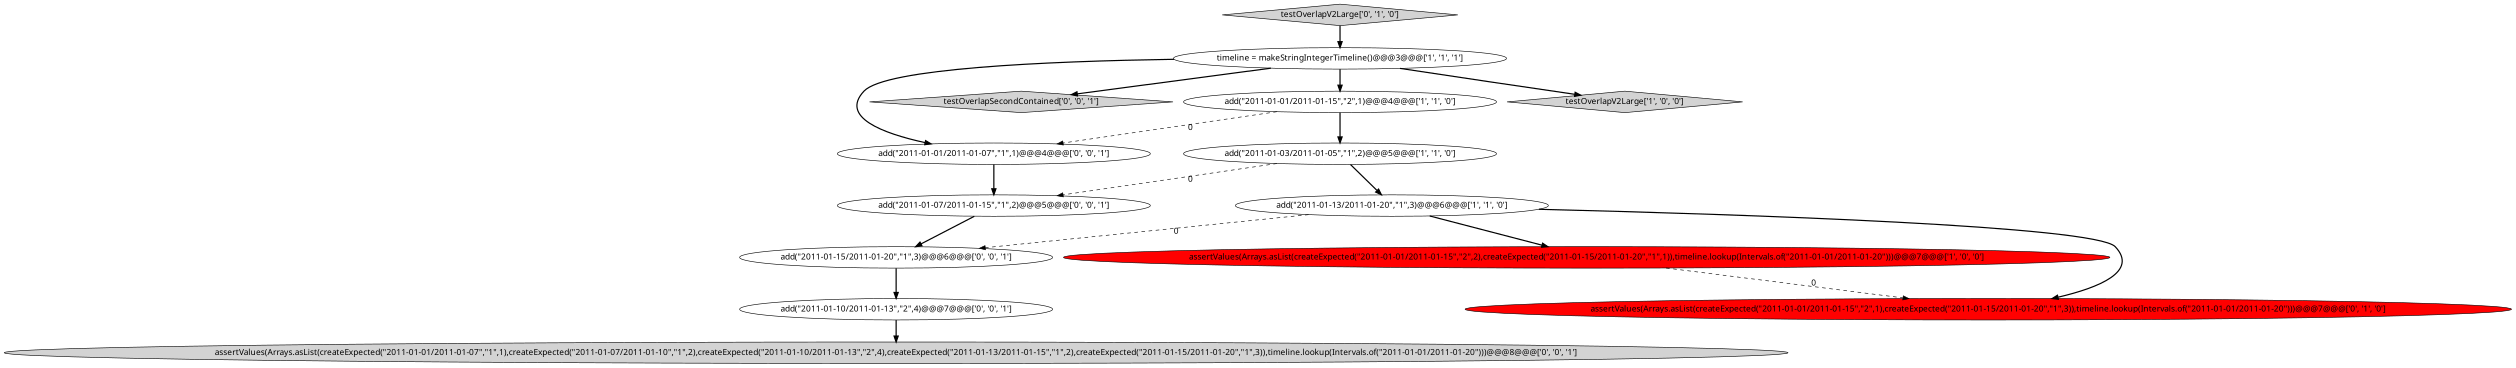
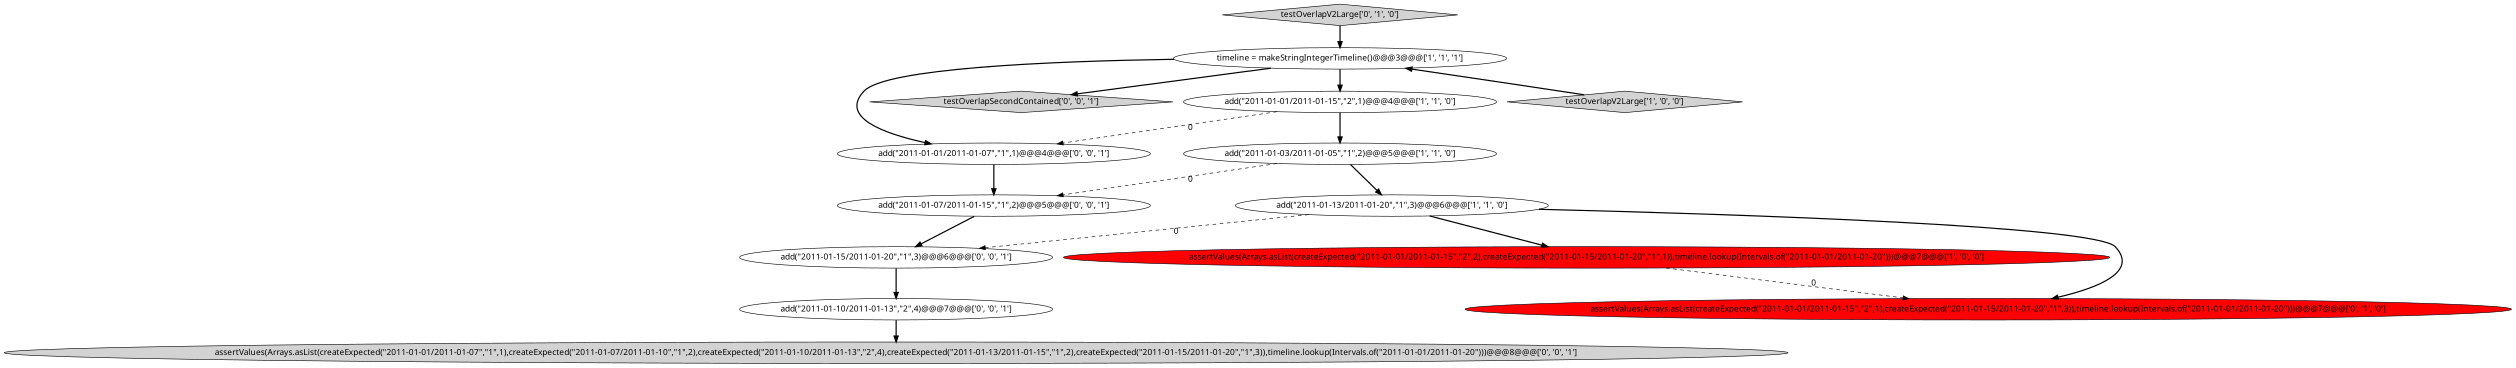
(1487, 81) -> (1498, 82)
